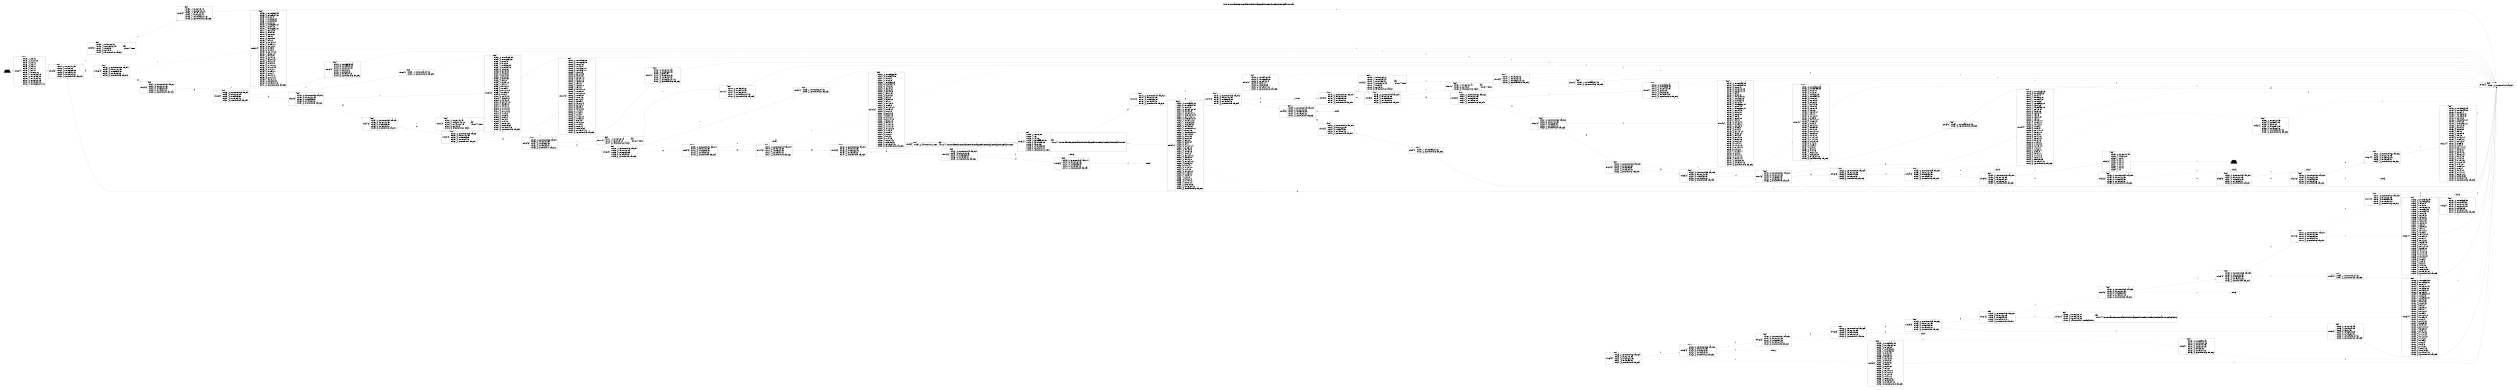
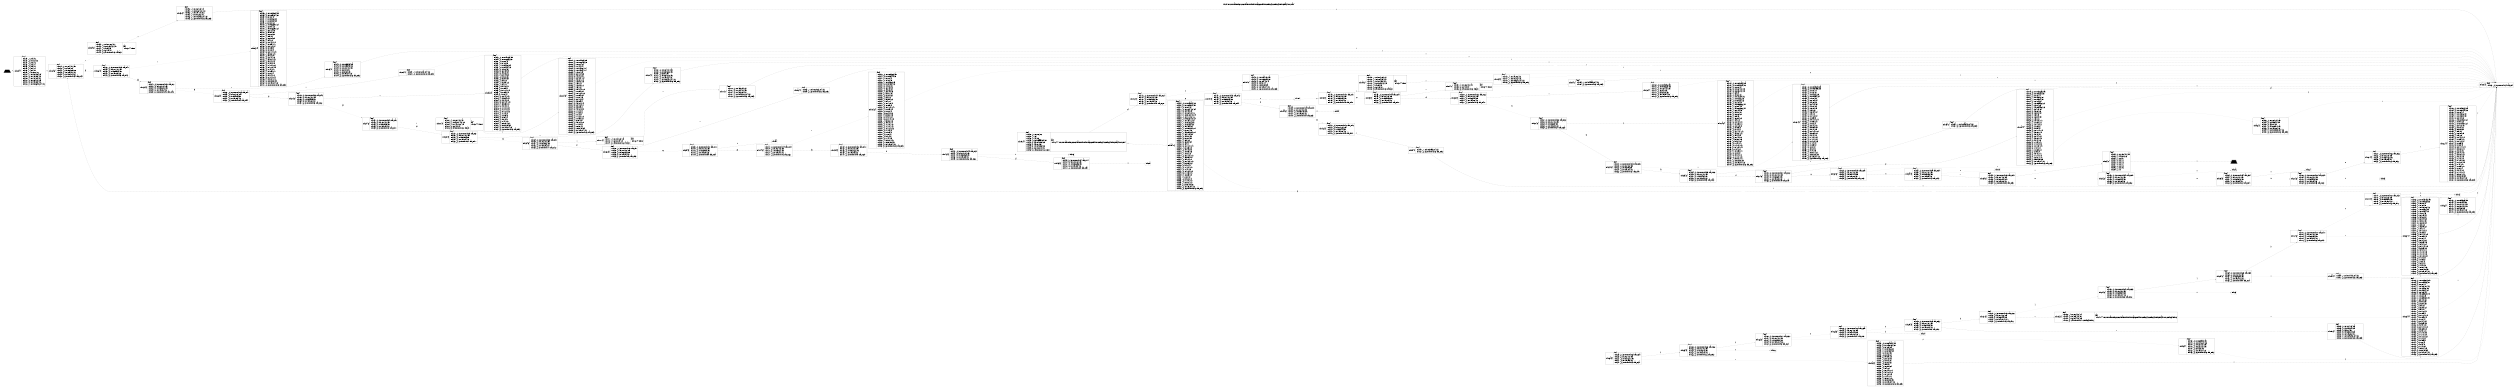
(960, 145) -> none
